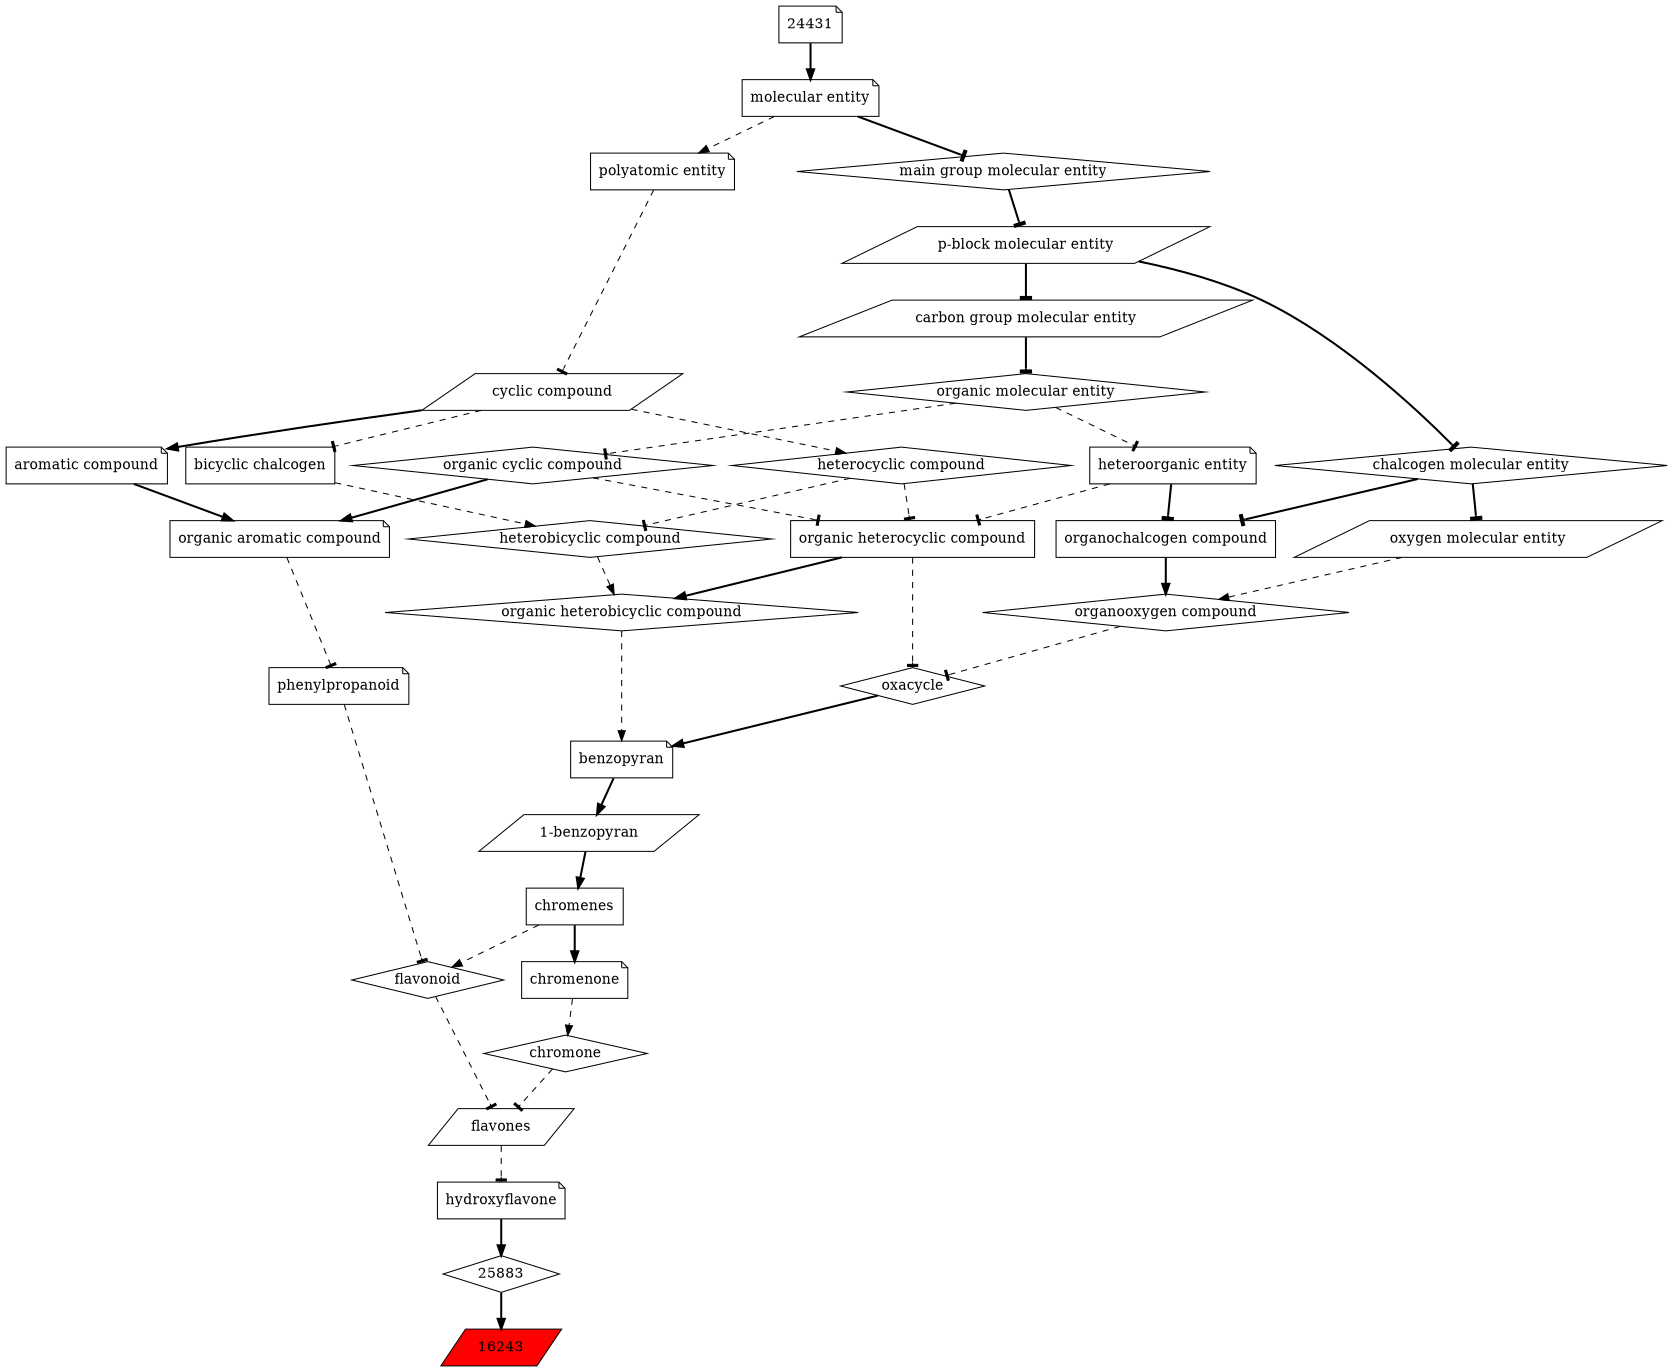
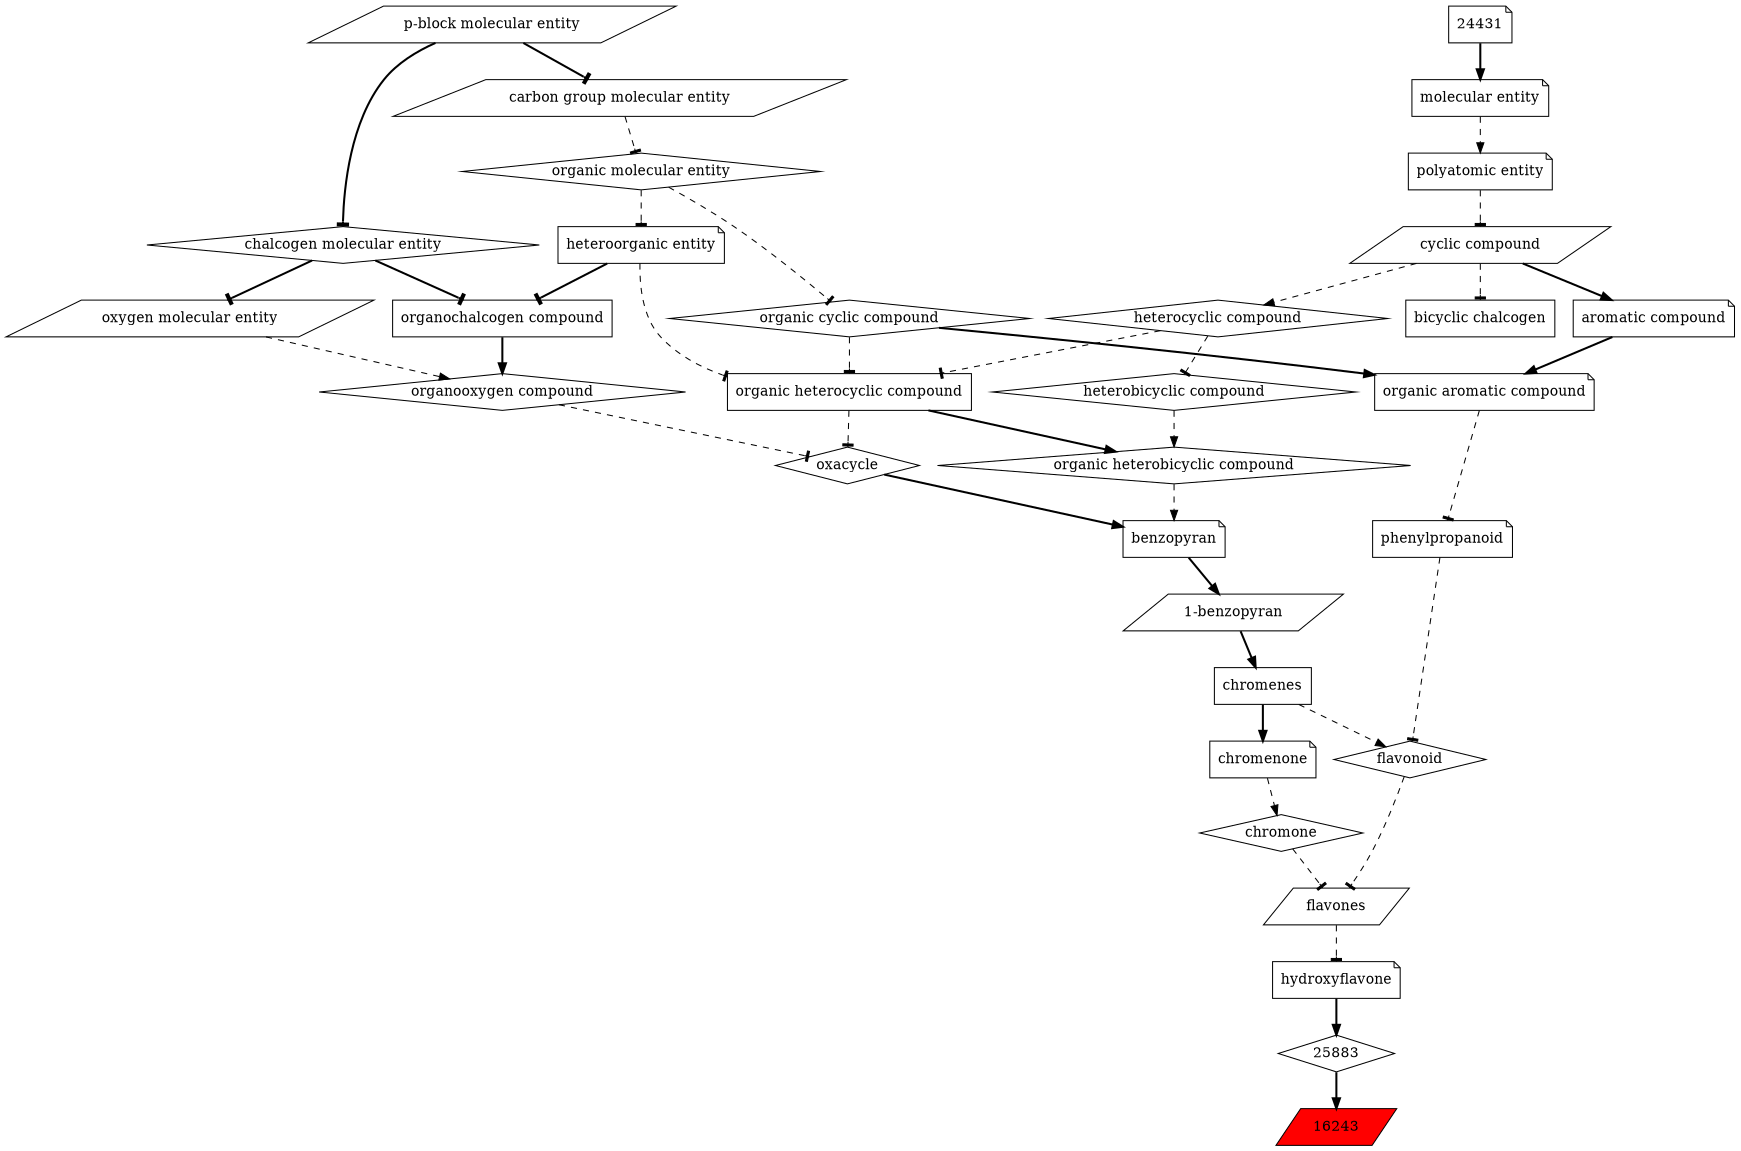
(1003, 172) -> none
(1026, 353) -> (630, 133)
(430, 503) -> none
